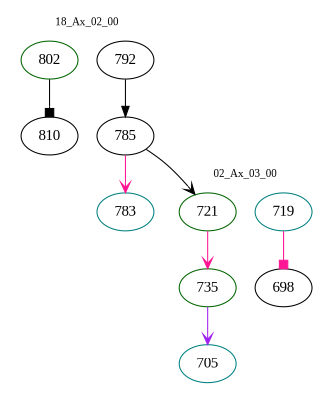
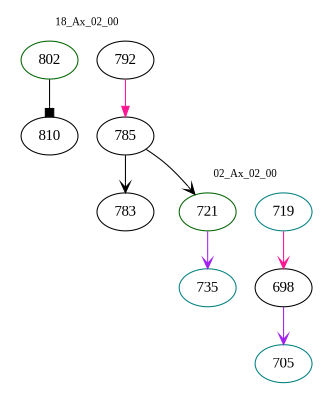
(125, 93) -> (125, 93)
(125, 169) -> (125, 169)
(246, 174) -> (246, 174)
(125, 212) -> (125, 212)
(208, 245) -> (208, 245)
(284, 245) -> (284, 245)
(208, 288) -> (208, 288)
(208, 321) -> (284, 321)
